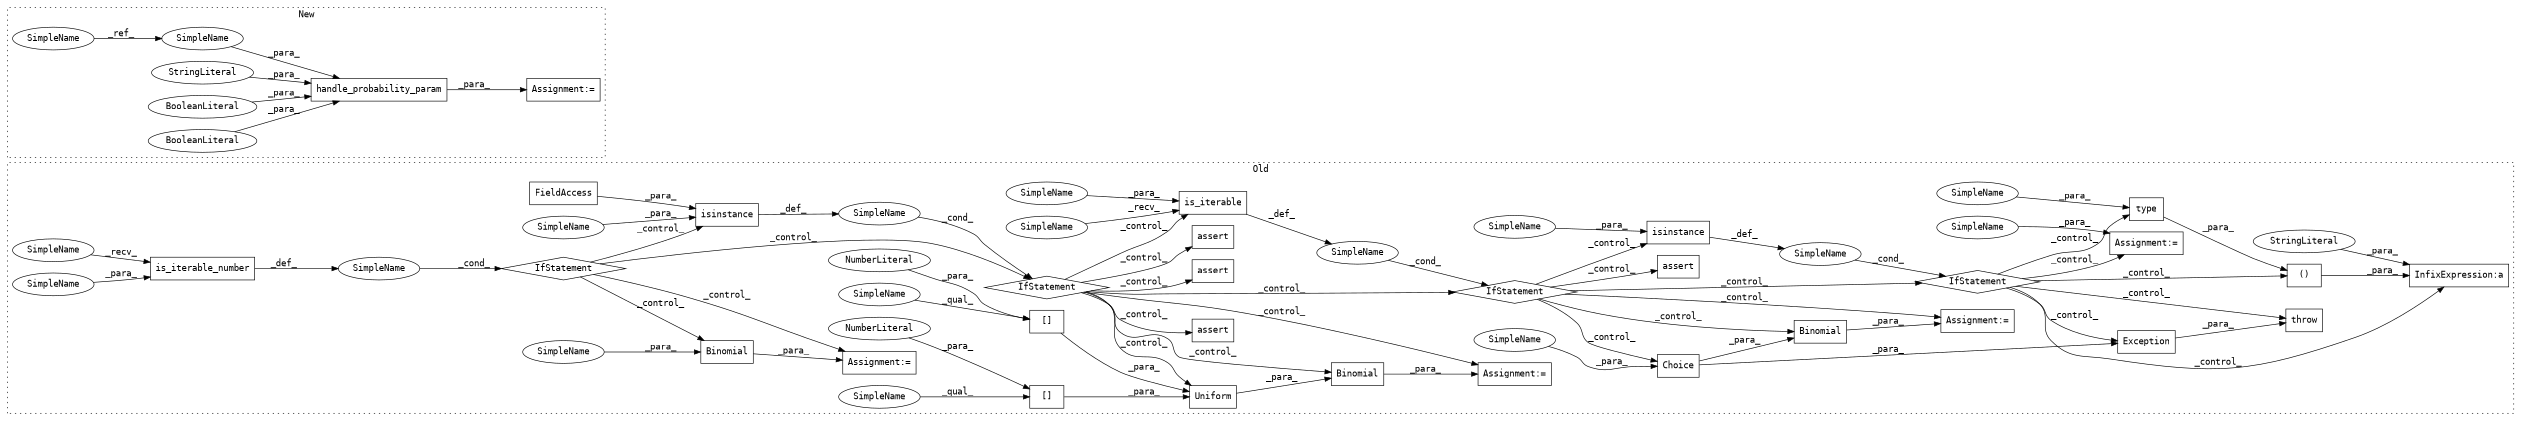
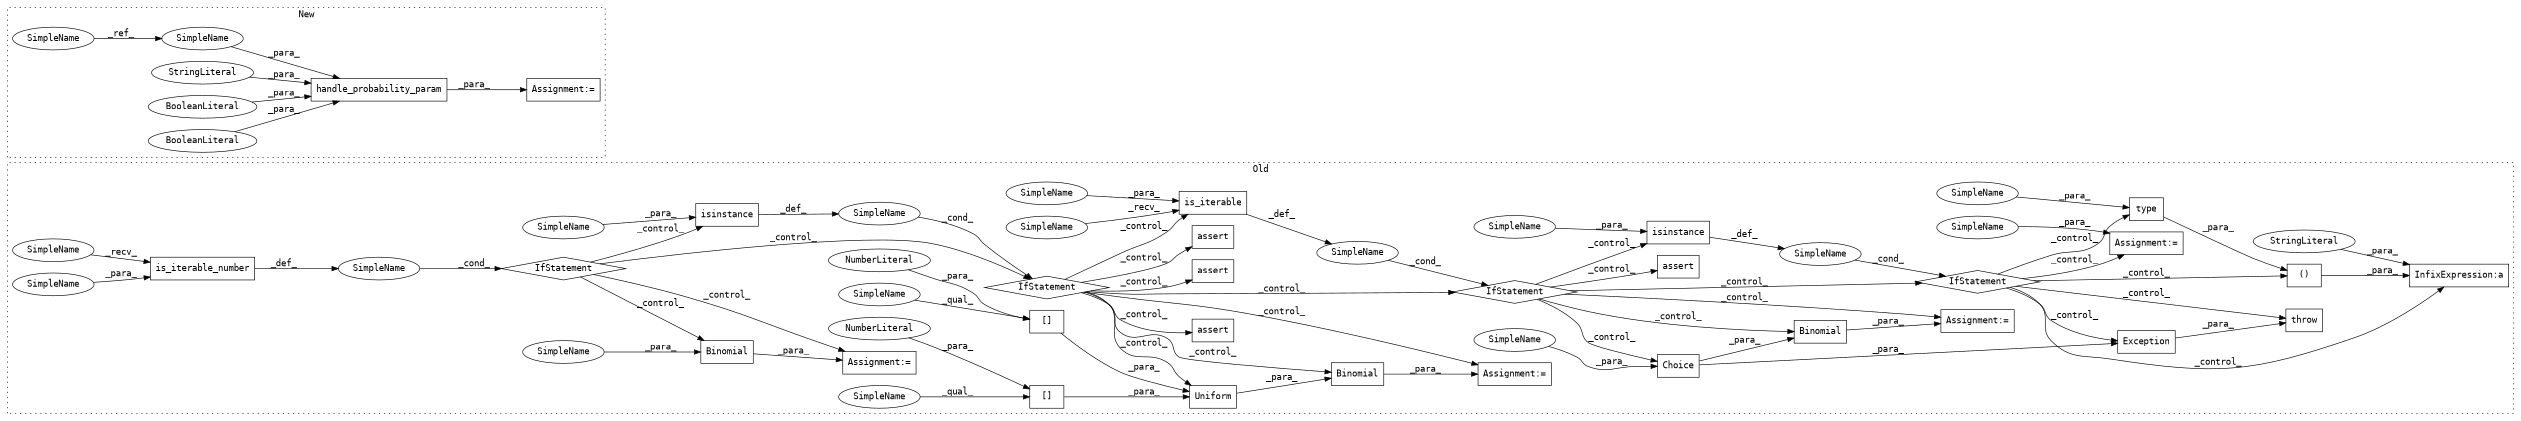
(563, 193) -> none
